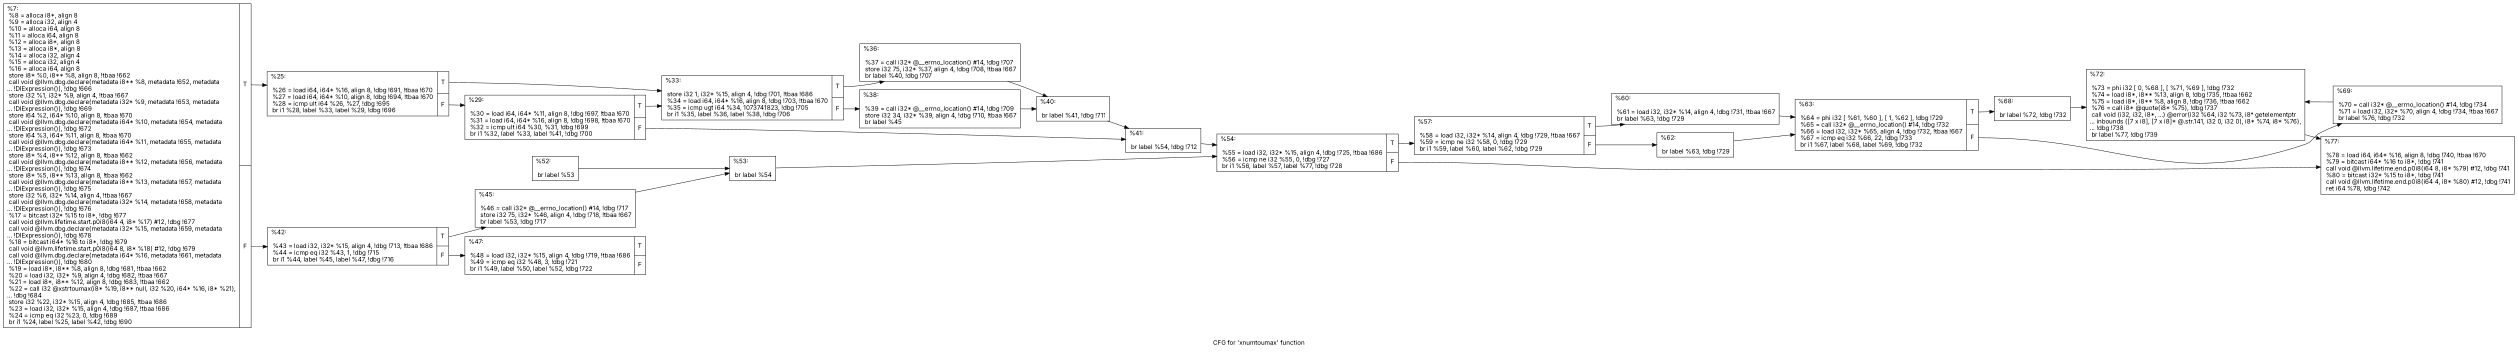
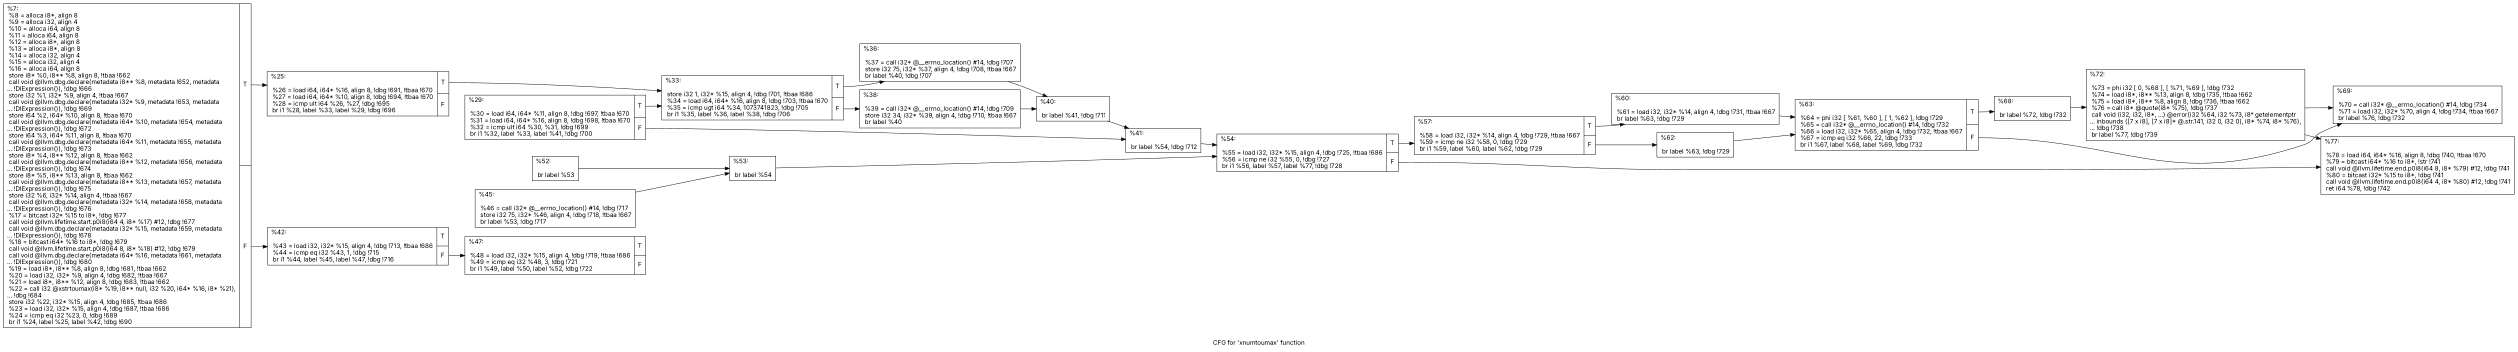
(2321, 102) -> (2317, 108)
(455, 105) -> none
(883, 122) -> (883, 122)
(2384, 162) -> (2383, 162)
(465, 233) -> none
